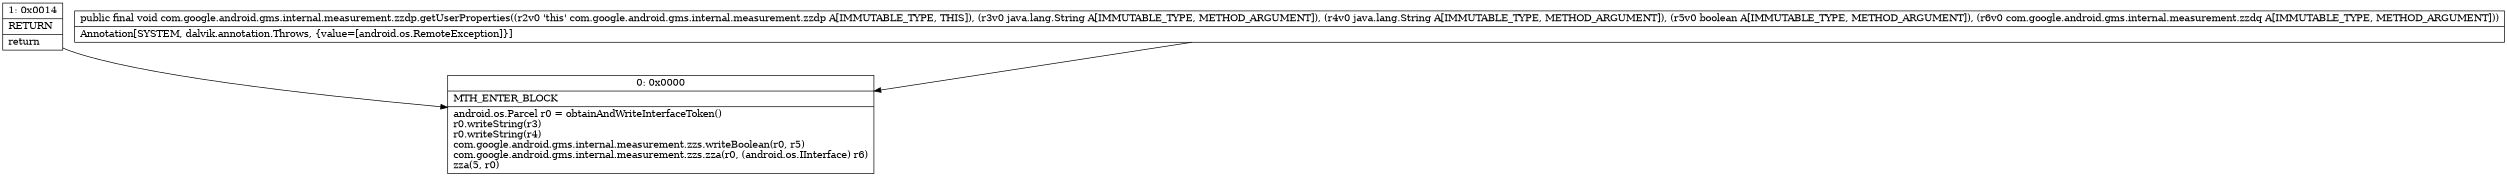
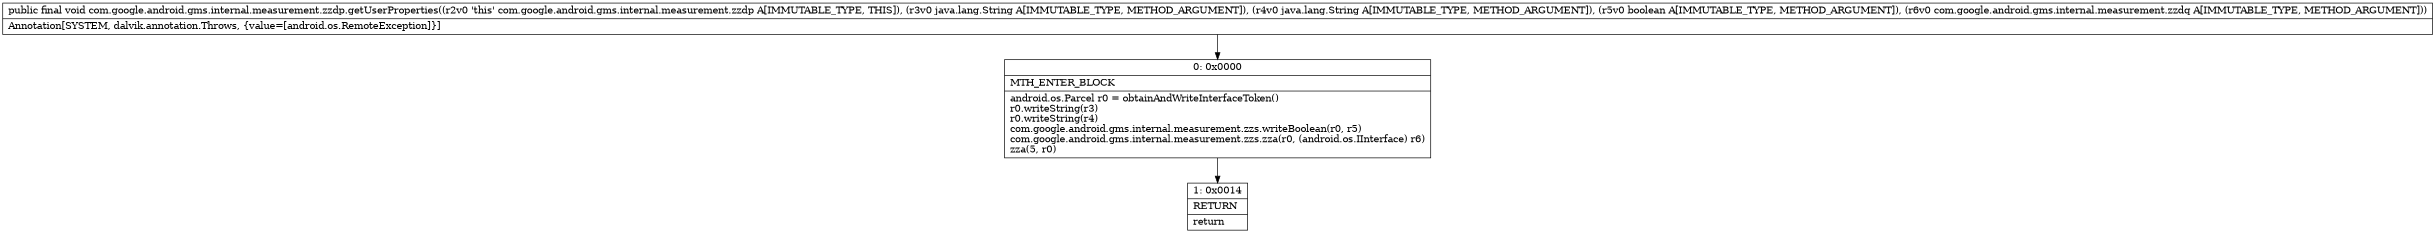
(250, 86) -> (1218, 167)
